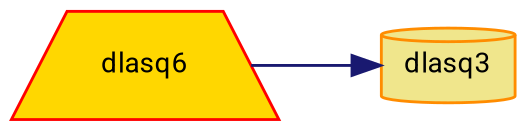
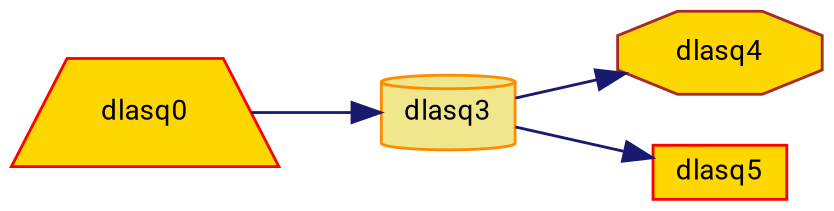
none -> (720, 53)
(145, 65) -> (145, 113)
none -> (720, 172)
